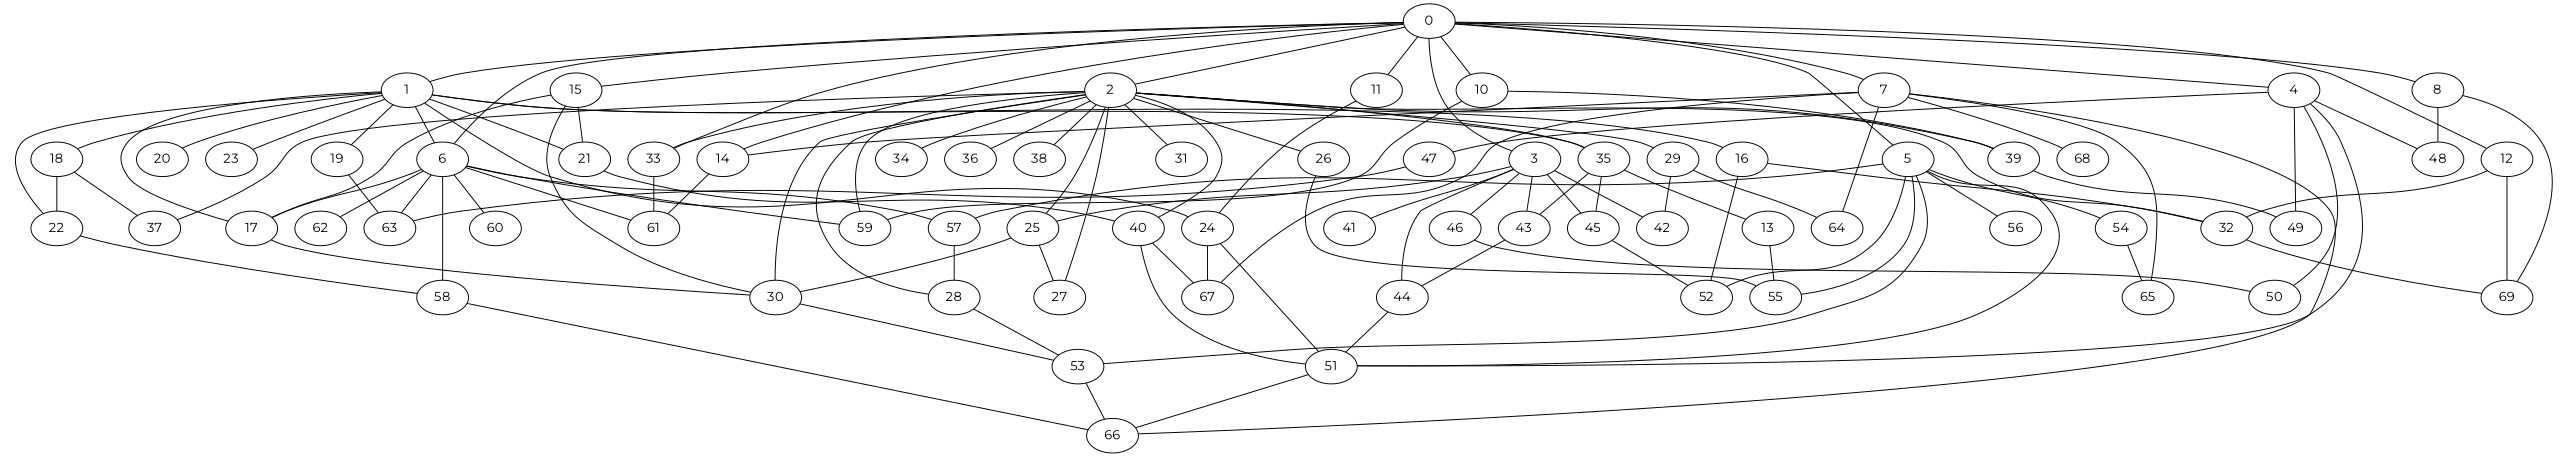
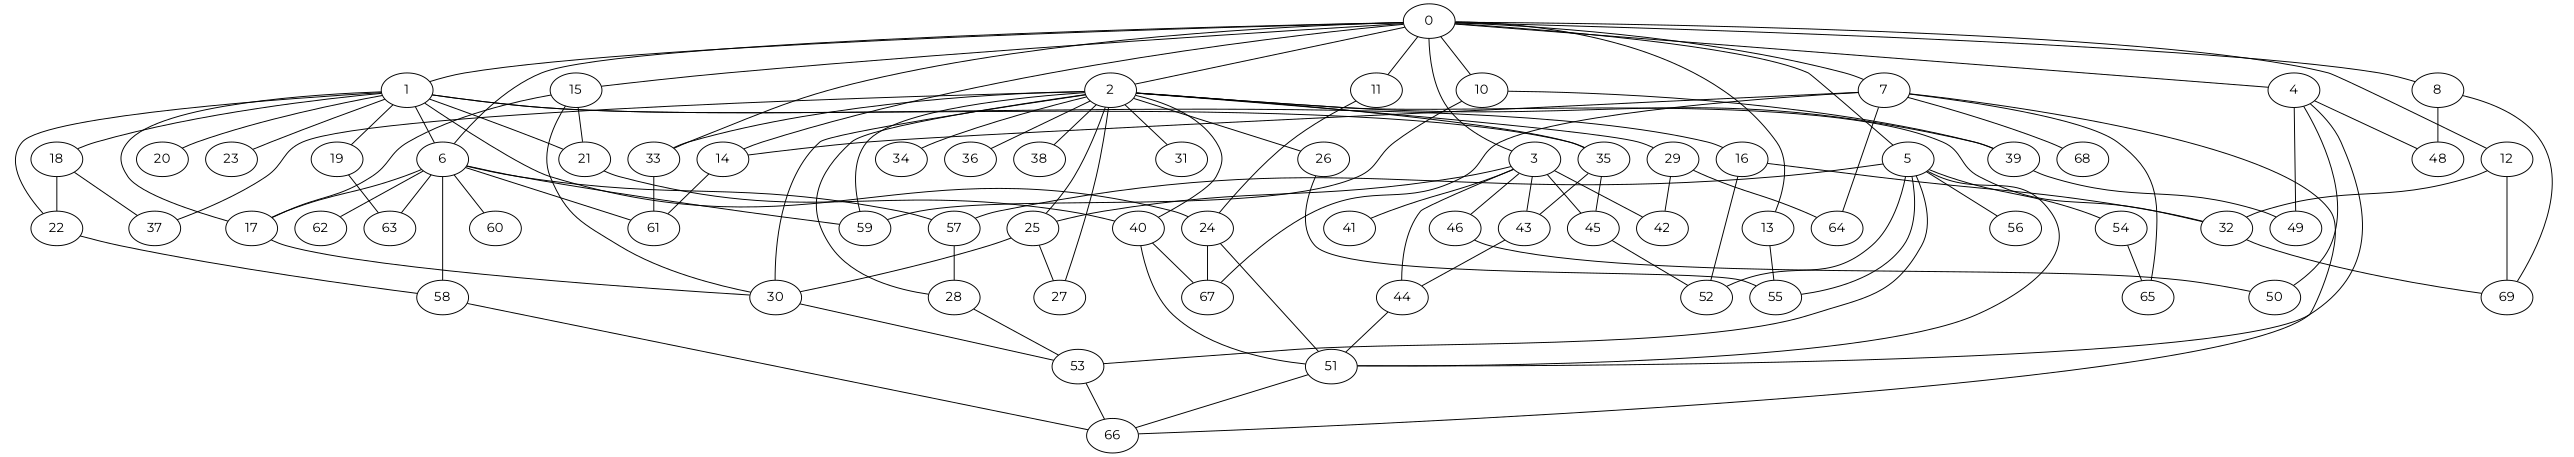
(1429, 159) -> none
(1685, 196) -> (1664, 60)
